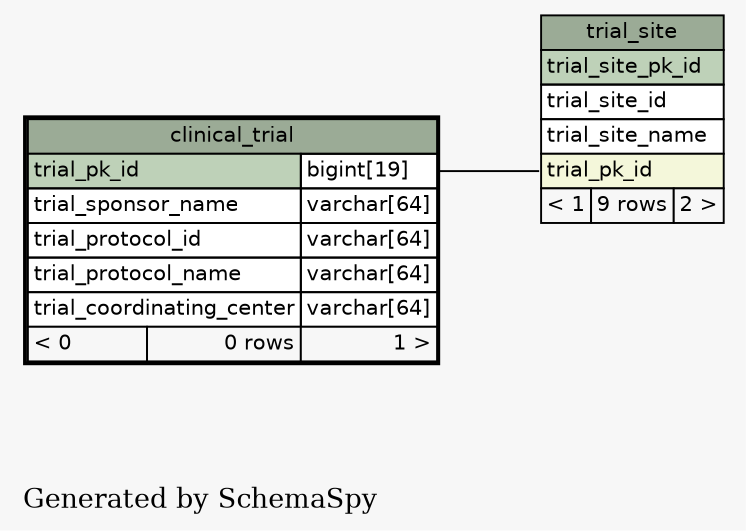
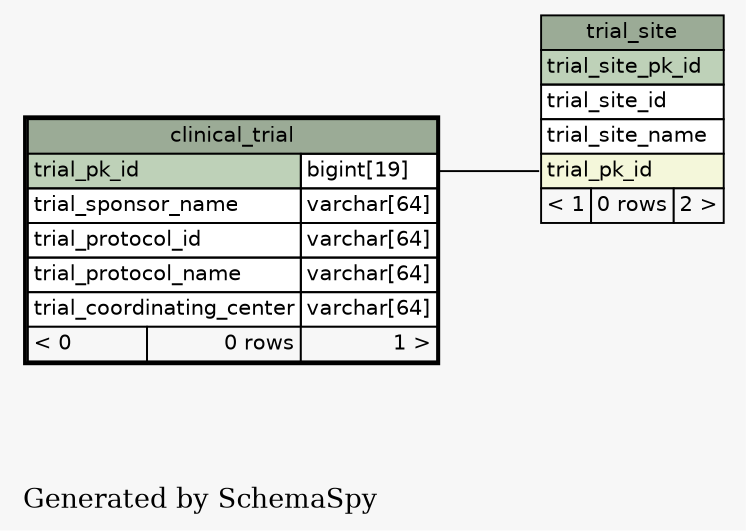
(632, 205) -> (632, 205)
